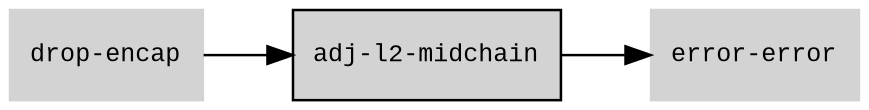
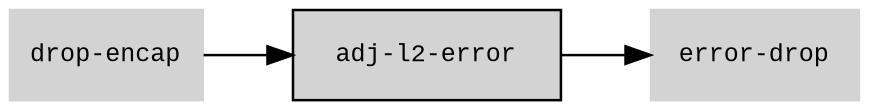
(427, 55) -> (427, 55)
(755, 55) -> (755, 55)
